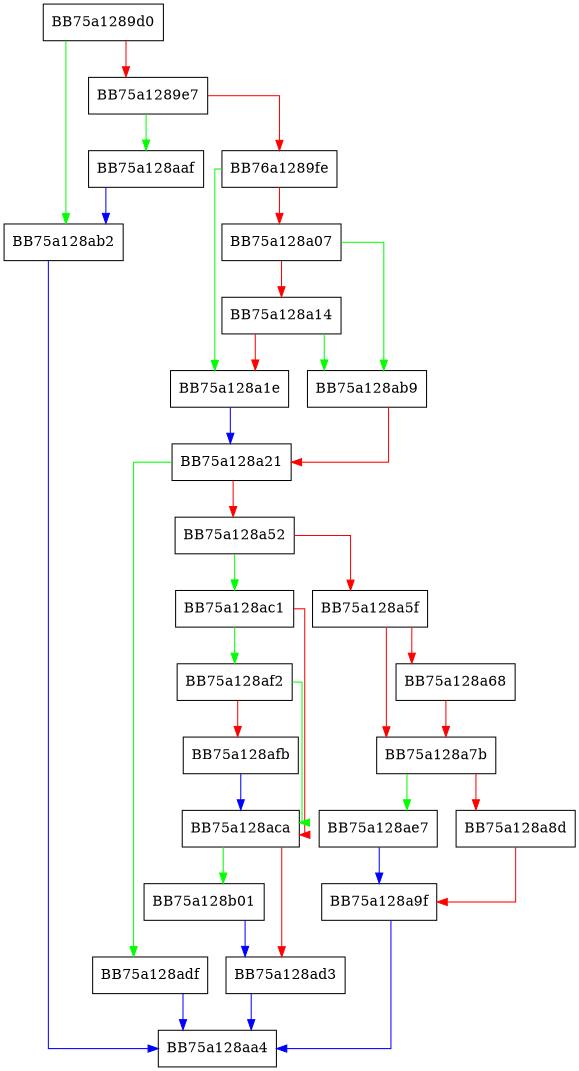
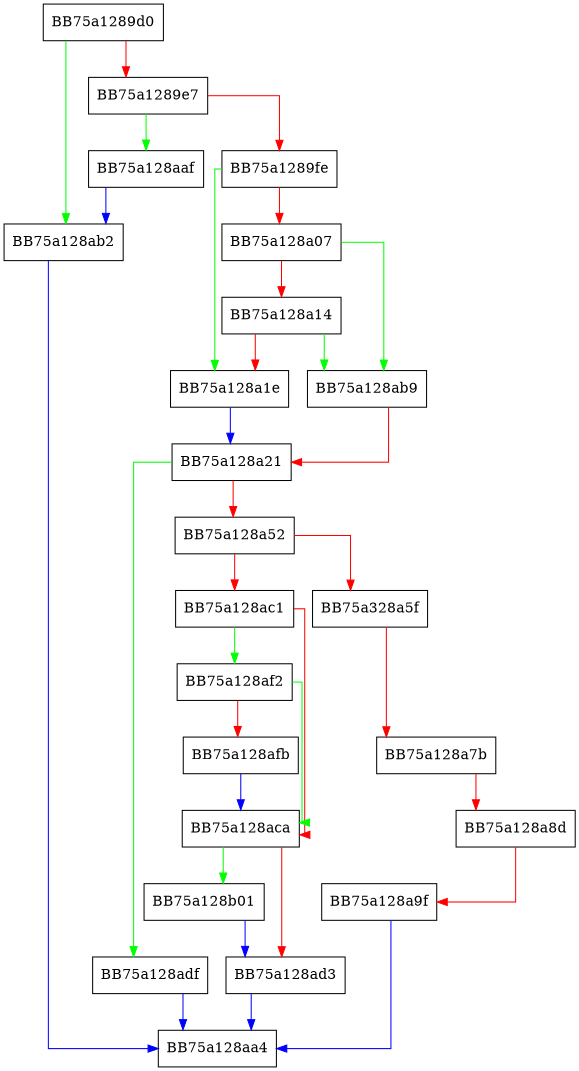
(279, 169) -> (279, 169)
(235, 567) -> (235, 567)
(370, 609) -> (370, 609)
(456, 682) -> none
(378, 829) -> none
